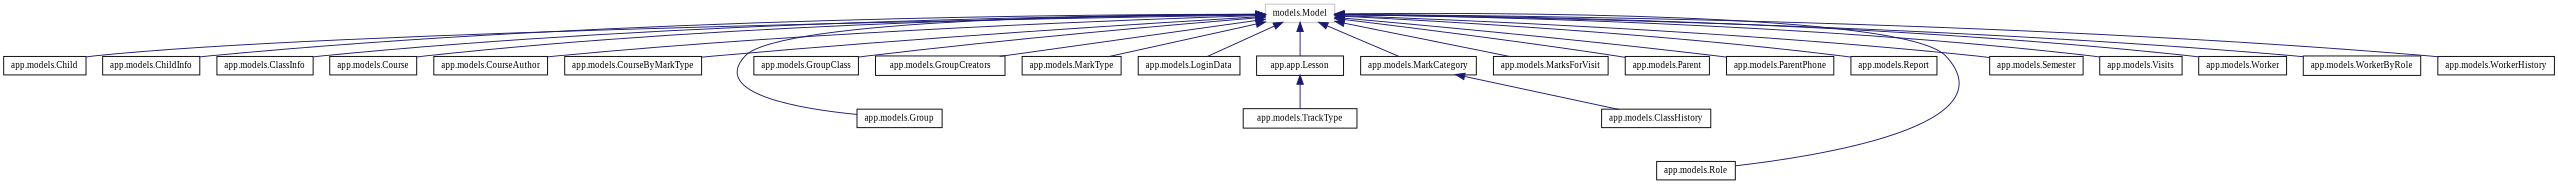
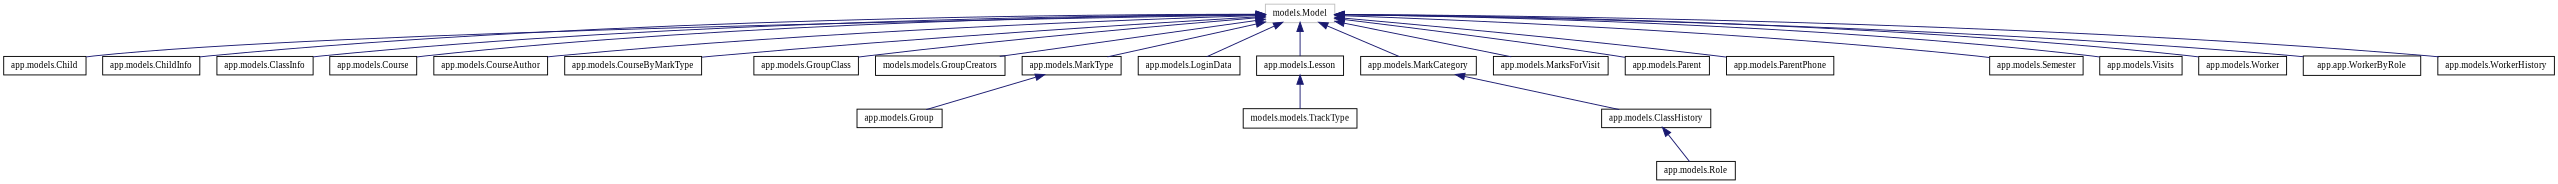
(923, 24) -> (981, 93)
(940, 66) -> (940, 66)
(1300, 66) -> (1300, 66)
(1894, 66) -> none
(2362, 66) -> (2362, 66)
(1952, 68) -> (1679, 148)
(1300, 118) -> (1300, 118)
